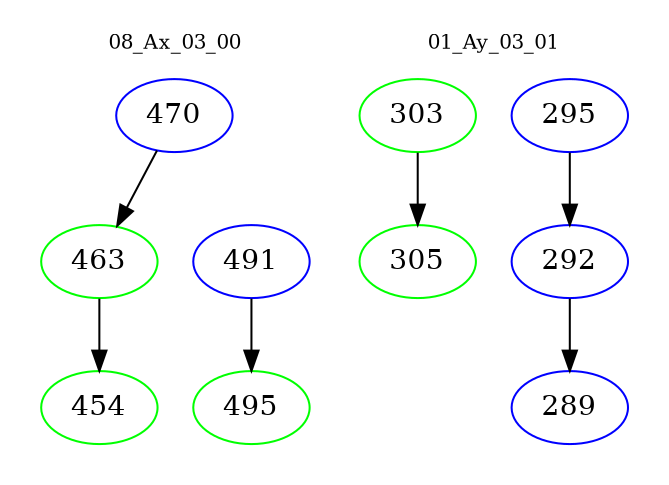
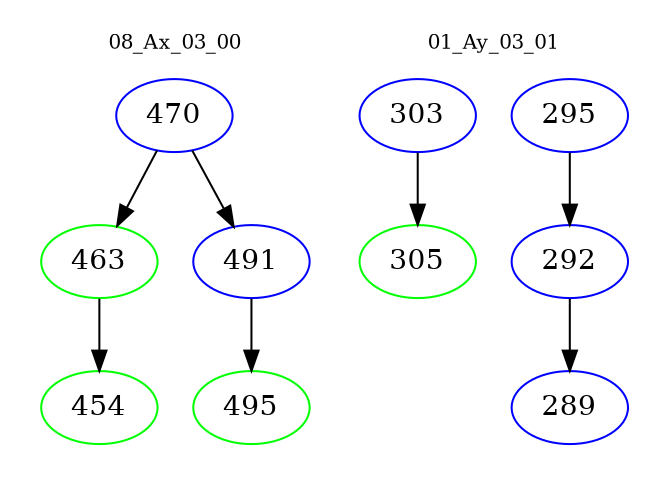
(418, 116) -> (418, 116)
none -> (208, 179)
